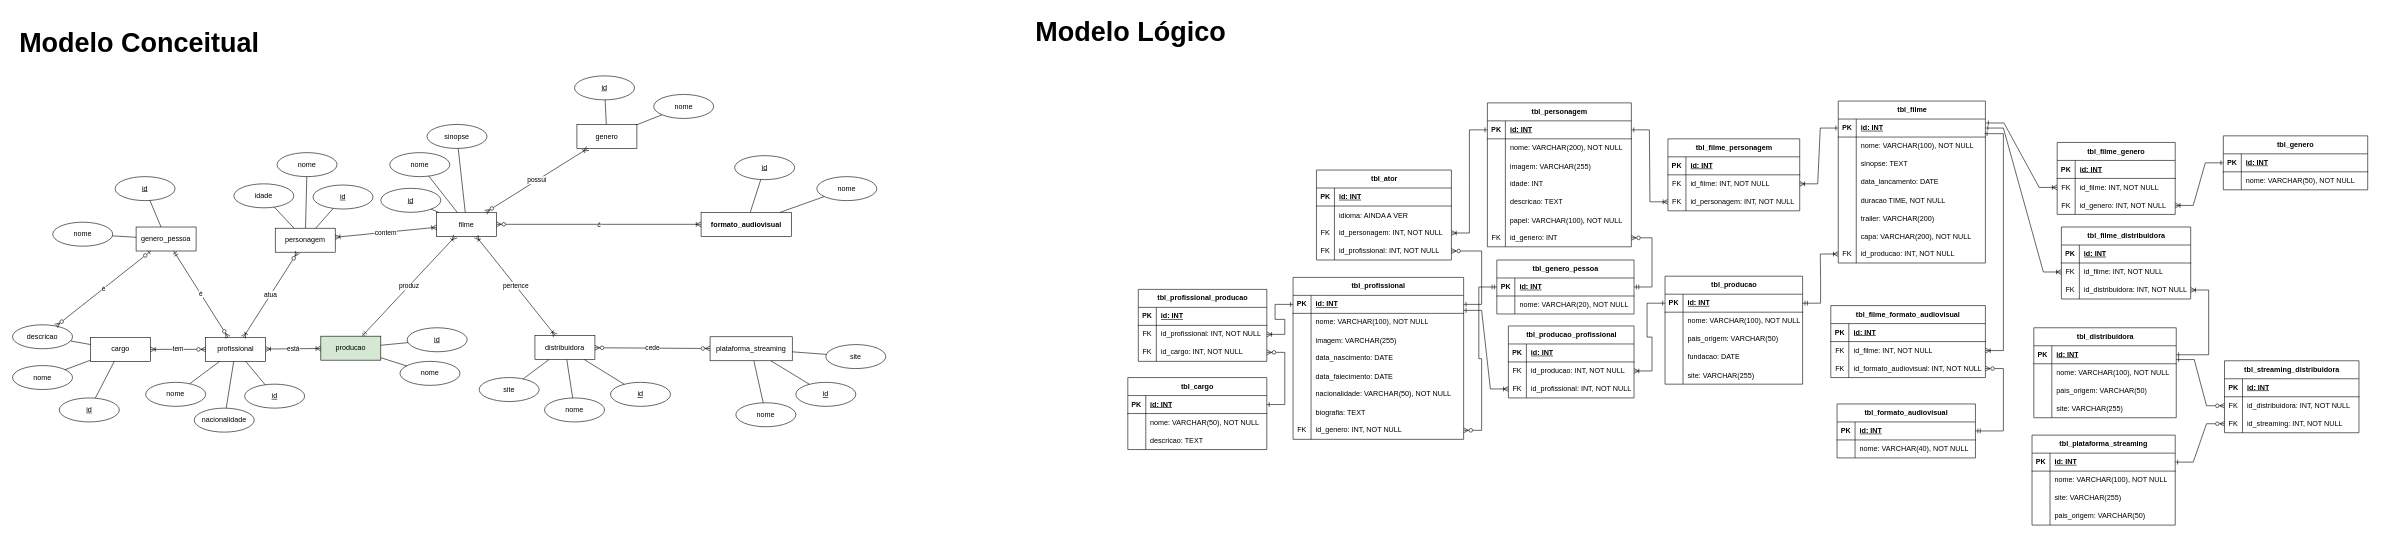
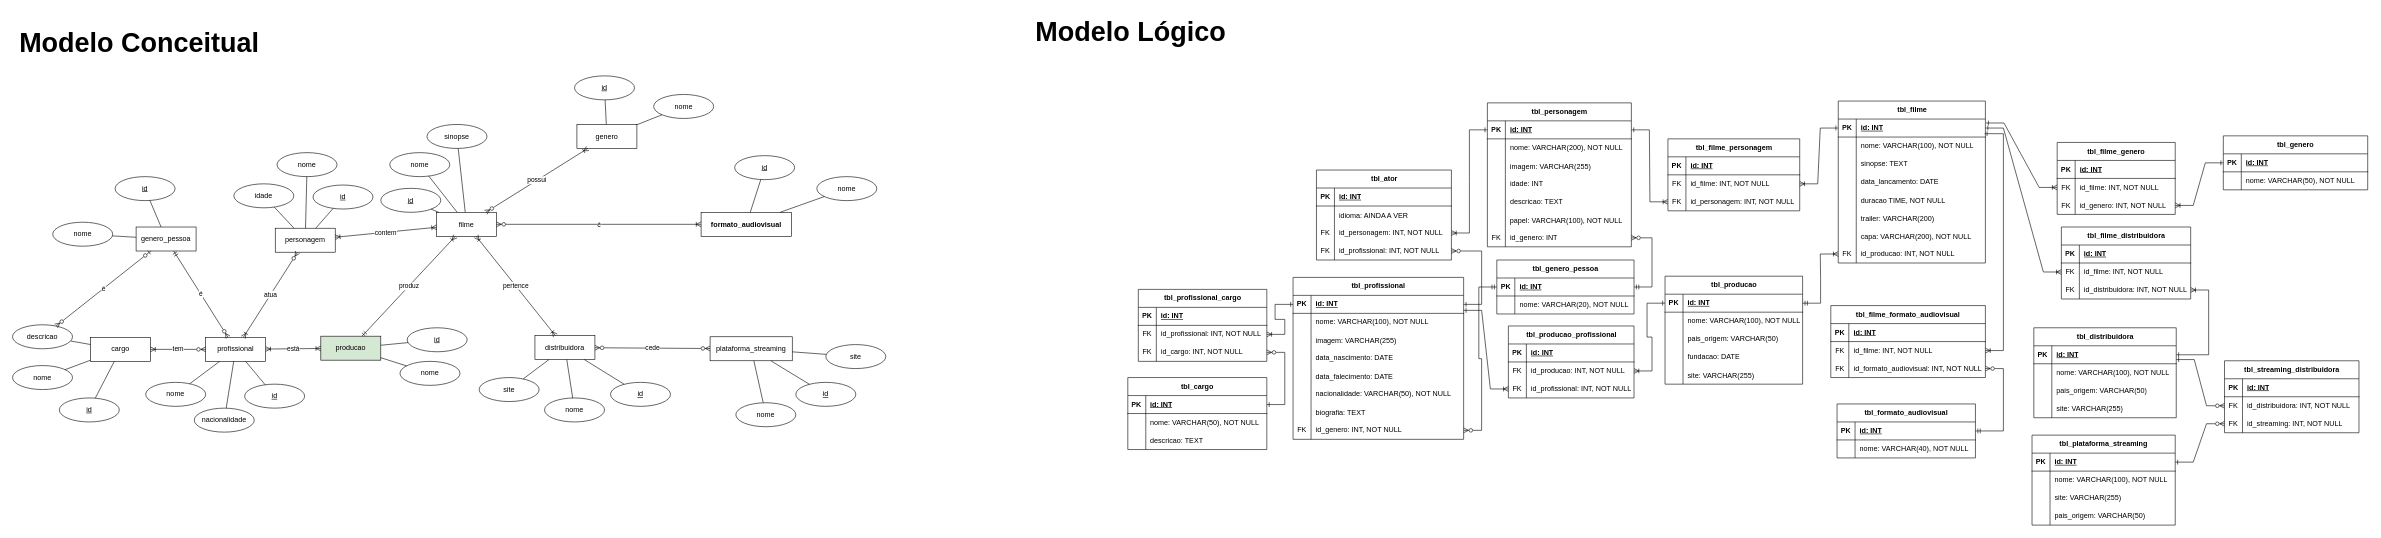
(1203, 299) -> (1203, 299)
